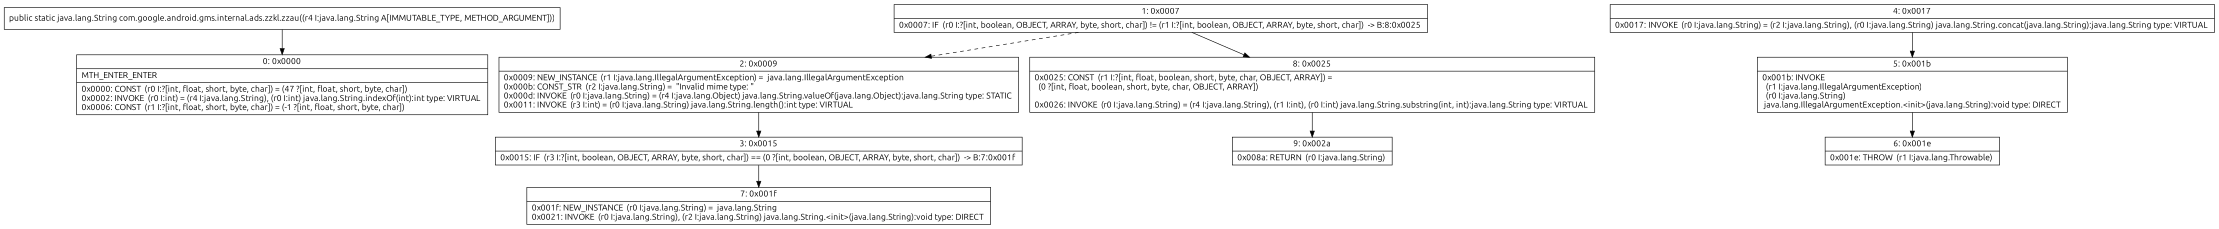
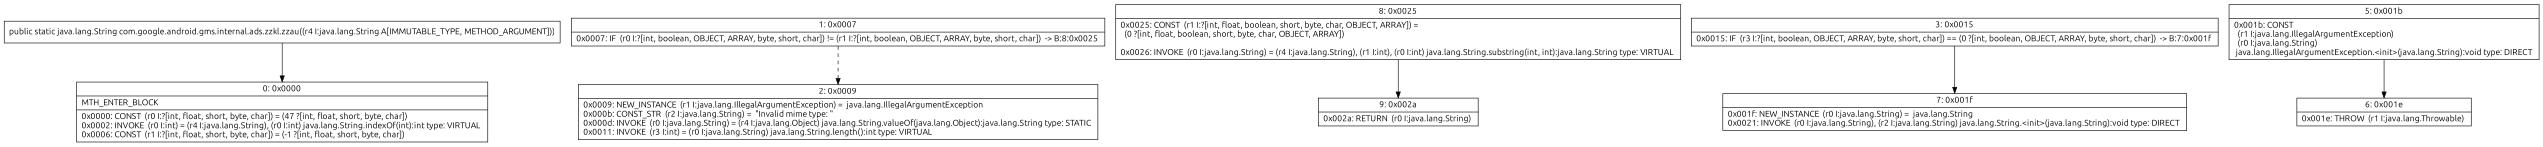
(1912, 18) -> none
(1218, 44) -> none
(120, 75) -> (120, 103)
(1795, 78) -> (2266, 25)
(759, 122) -> none
(1312, 158) -> (1398, 119)
